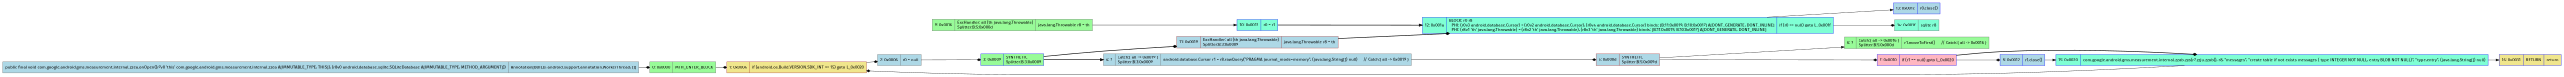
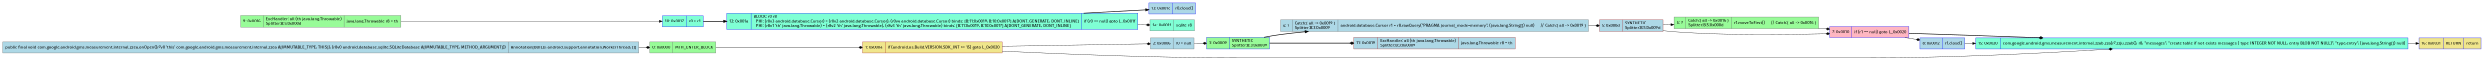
(1829, 14) -> (1115, 12)
none -> (1822, 29)
(1392, 36) -> none
(1527, 74) -> (1556, 58)
